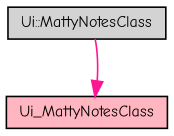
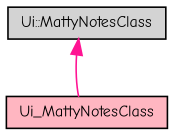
(97, 60) -> (76, 76)
